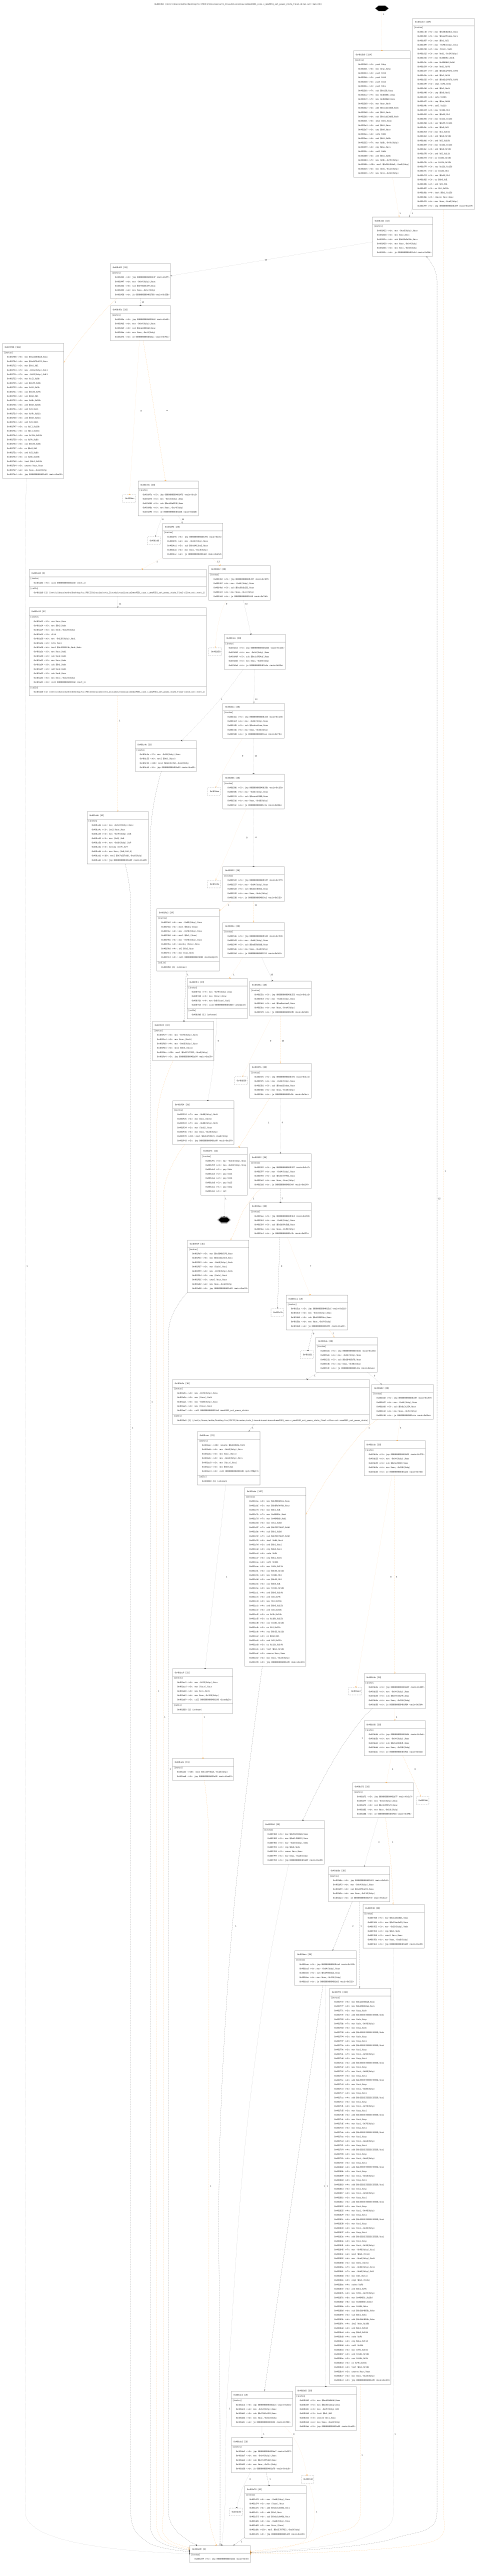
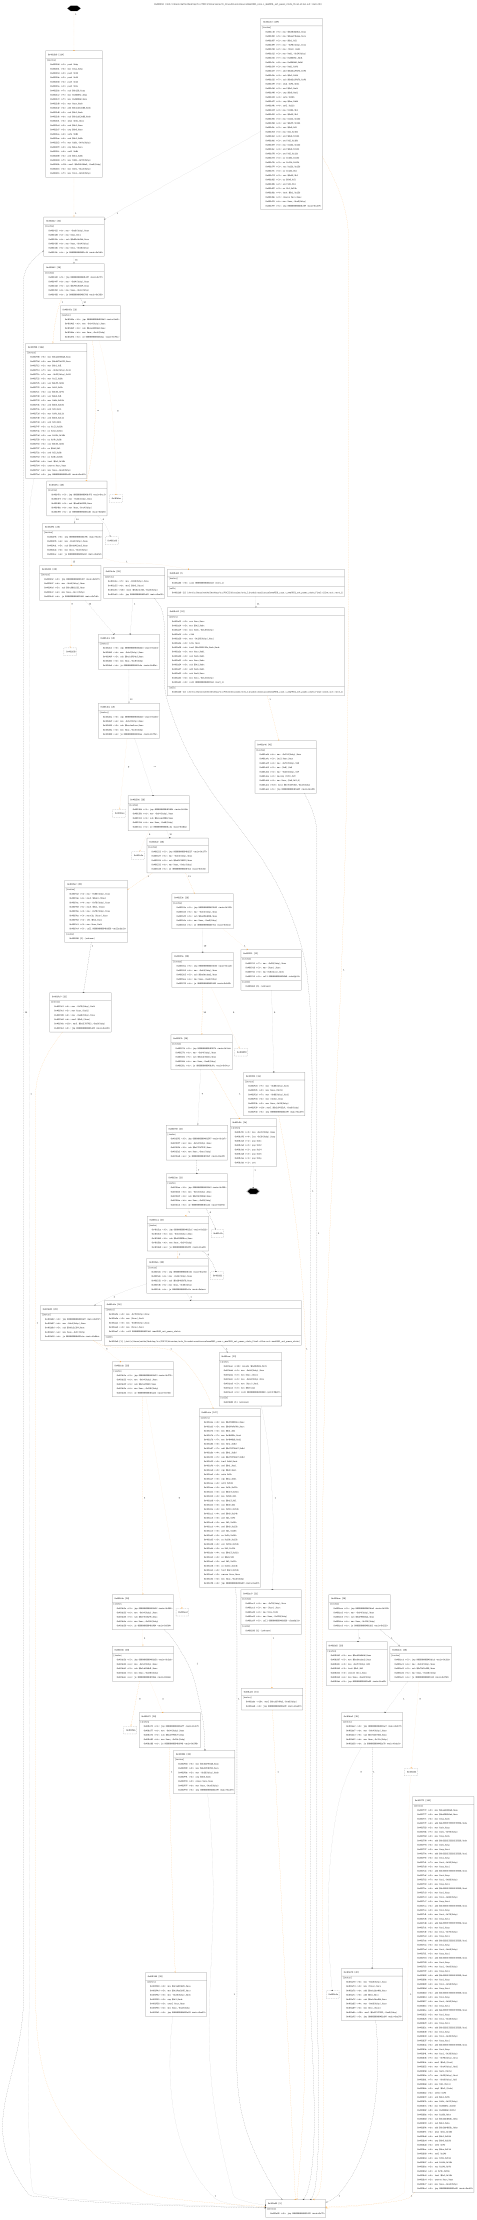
(214, 706) -> (132, 616)
(218, 1266) -> none
(359, 1884) -> none
